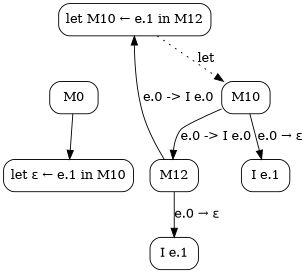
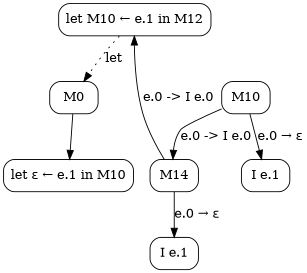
(187, 56) -> (103, 54)
(174, 176) -> (174, 176)
